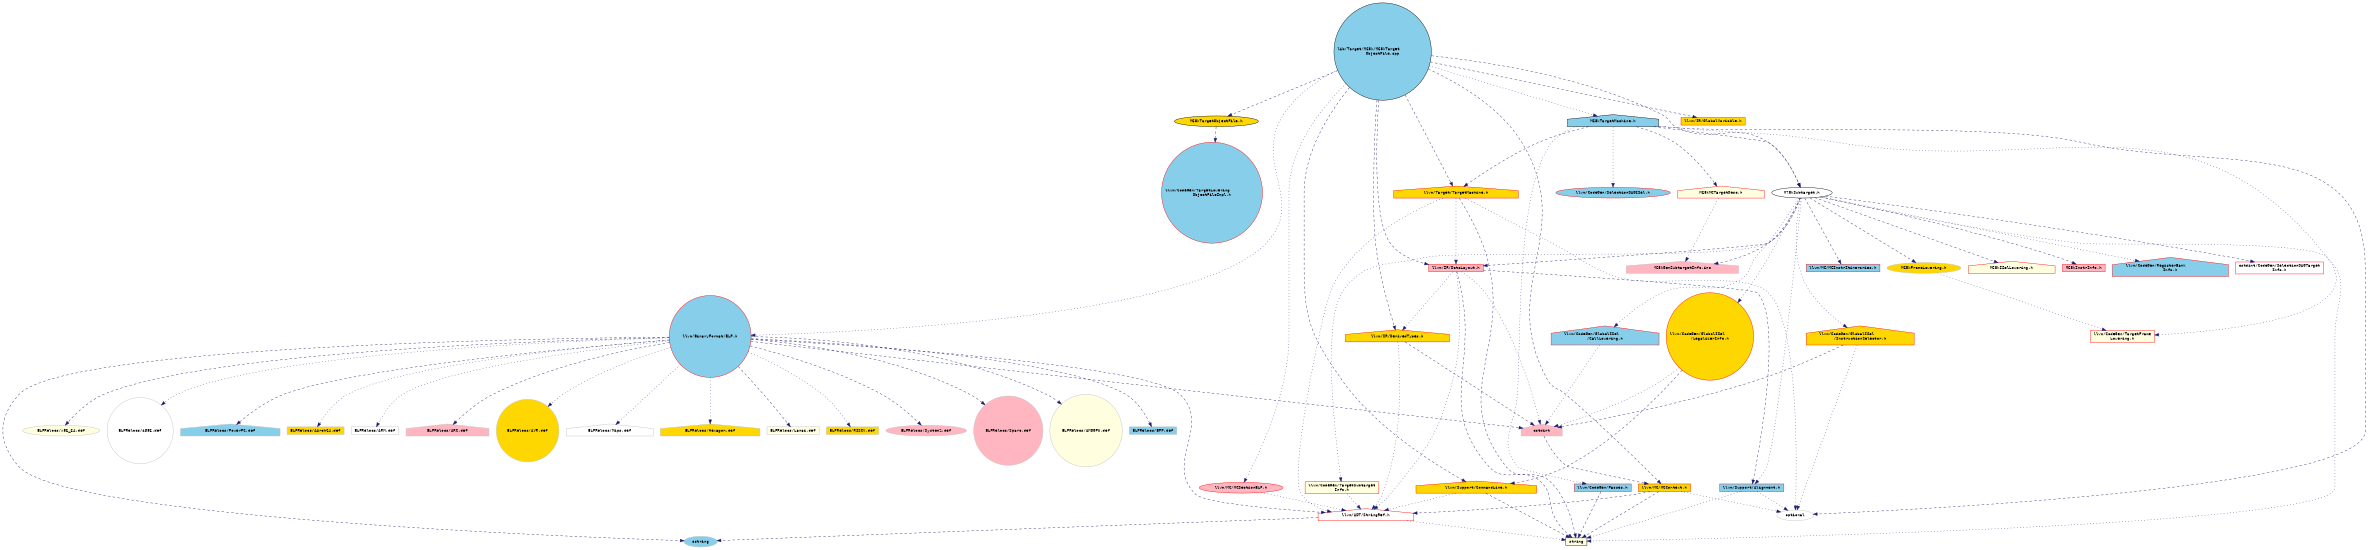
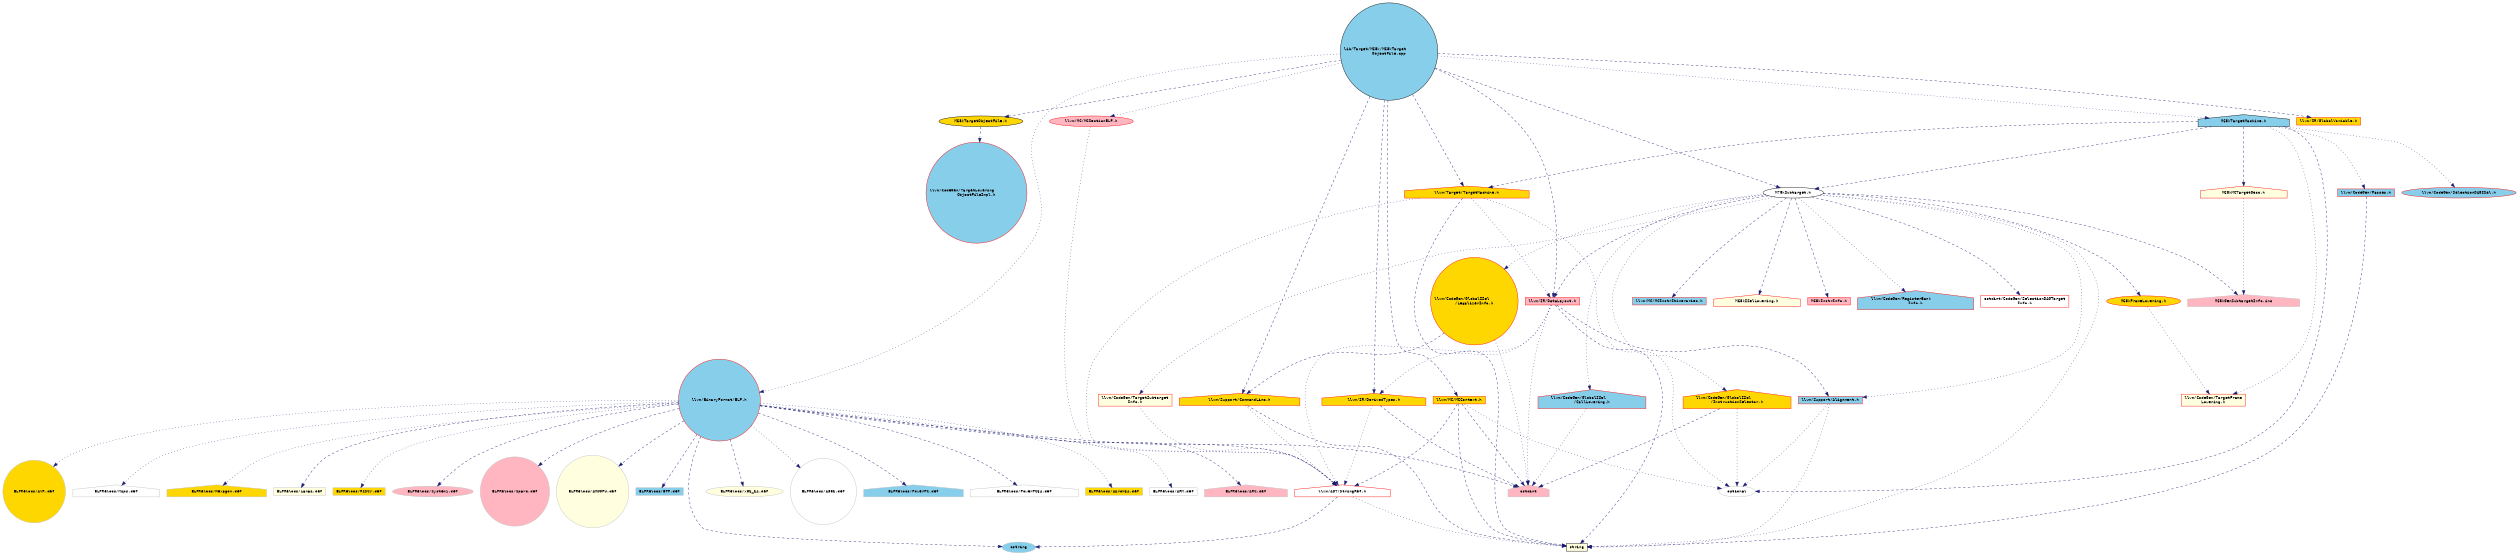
(1924, 268) -> (2144, 301)
(1587, 471) -> (1492, 443)
none -> (1024, 492)
